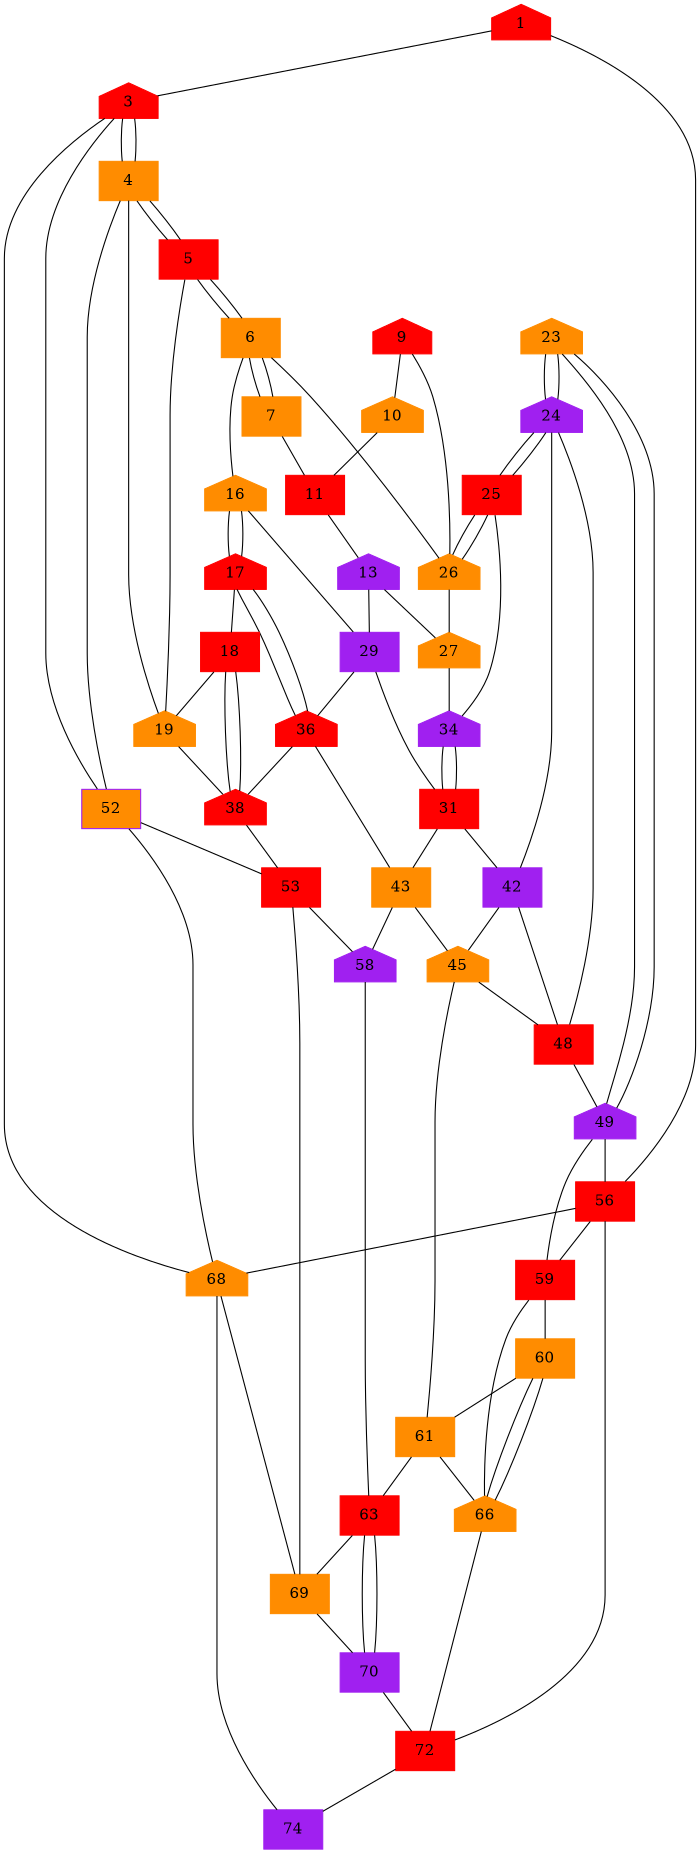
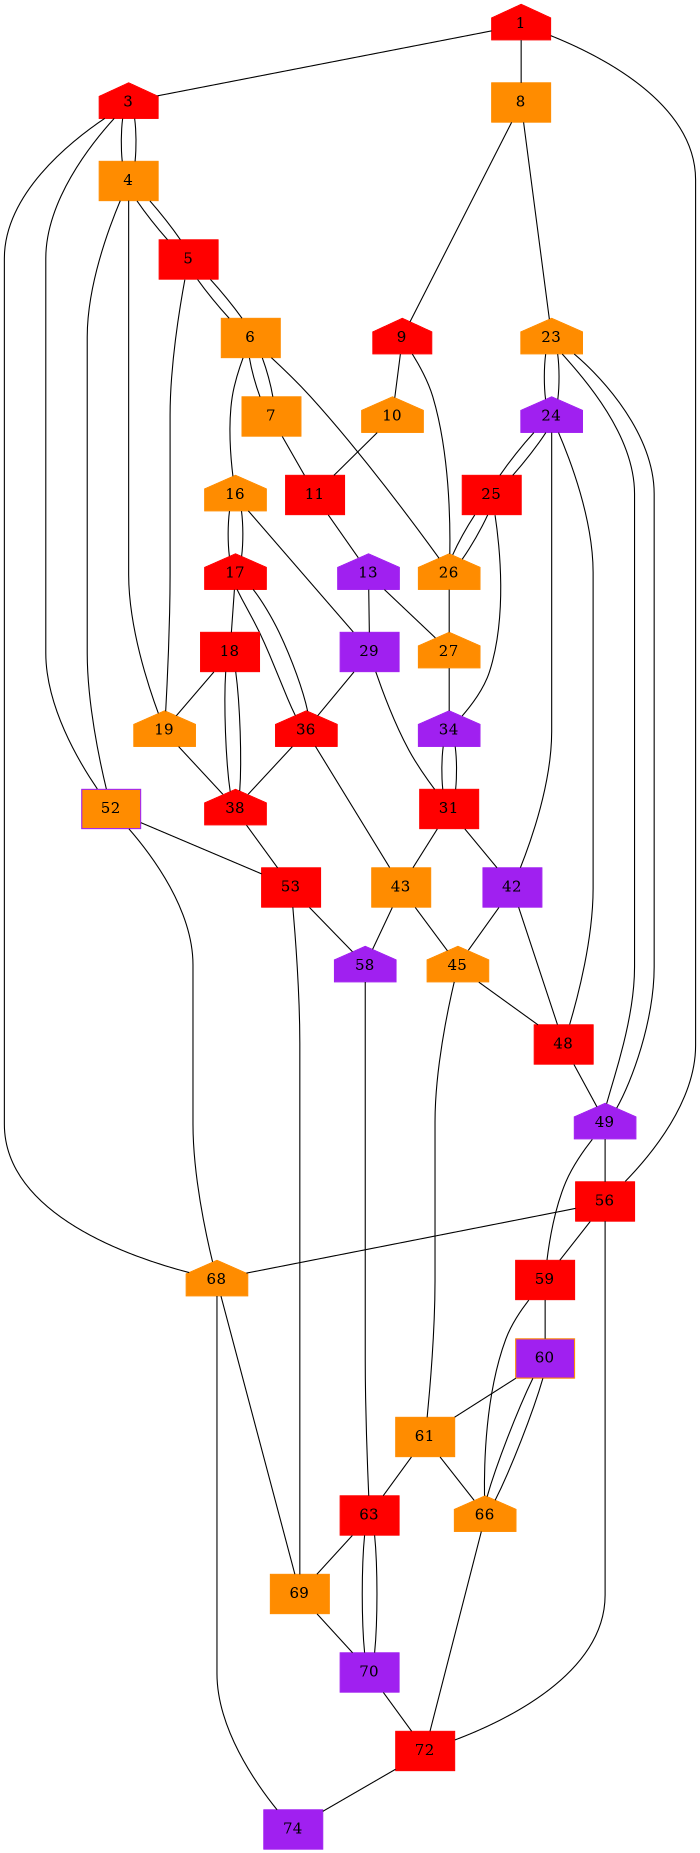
none -> (521, 102)
(545, 1358) -> (545, 1358)
